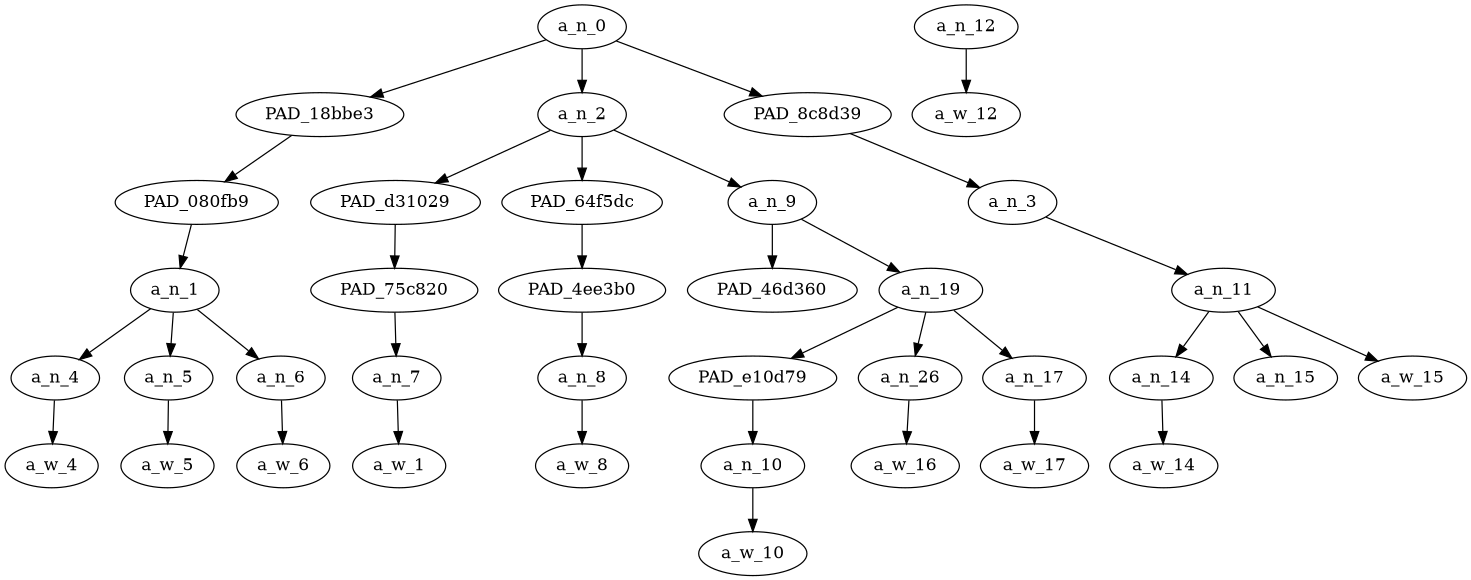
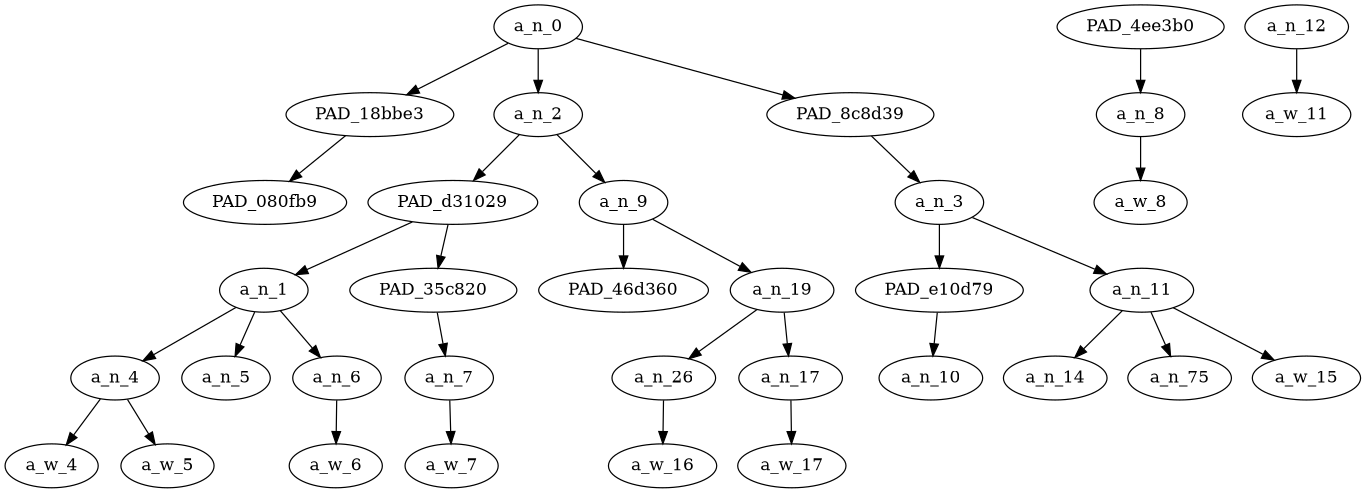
(966, 115) -> (1297, 115)
(582, 202) -> none
(187, 241) -> (359, 246)
(394, 290) -> (433, 290)
(850, 330) -> (939, 240)
(1286, 378) -> (1180, 378)
(168, 416) -> (138, 417)
(399, 466) -> (452, 466)
(1164, 466) -> none
(753, 554) -> none
